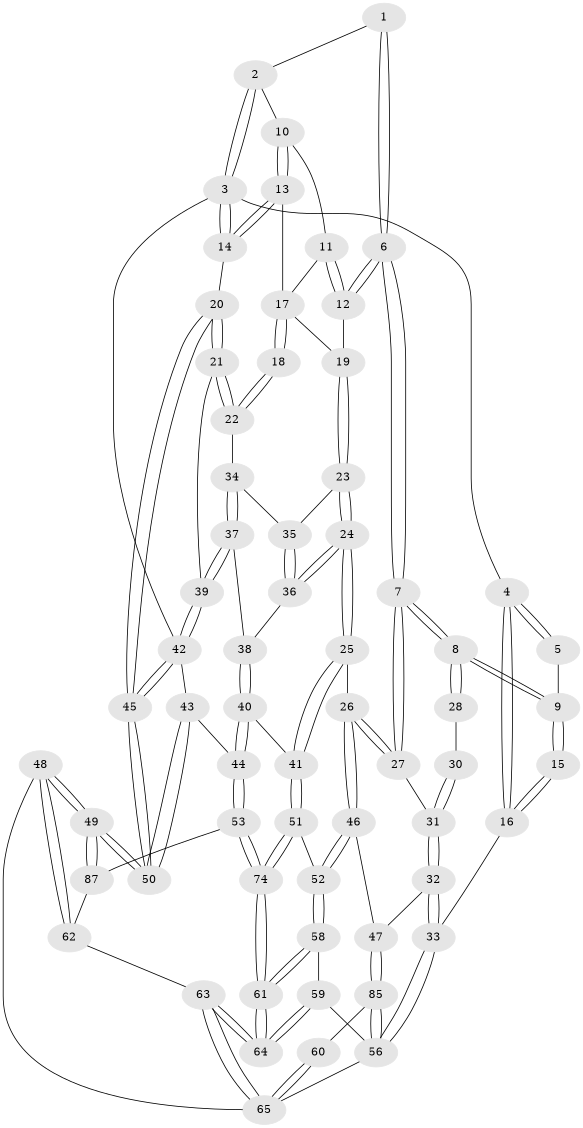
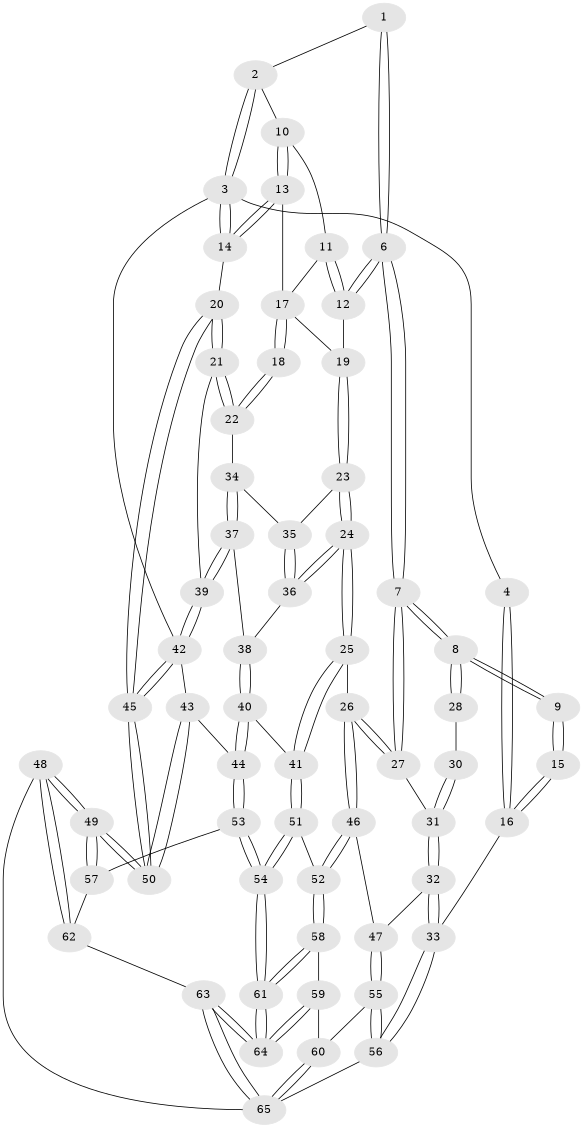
(558, 650) -> none
(92, 880) -> (92, 880)
(261, 880) -> (261, 880)
(376, 995) -> (376, 995)
(344, 1020) -> (319, 1024)
